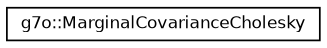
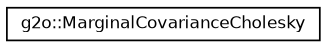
(163, 24) -> (163, 24)
